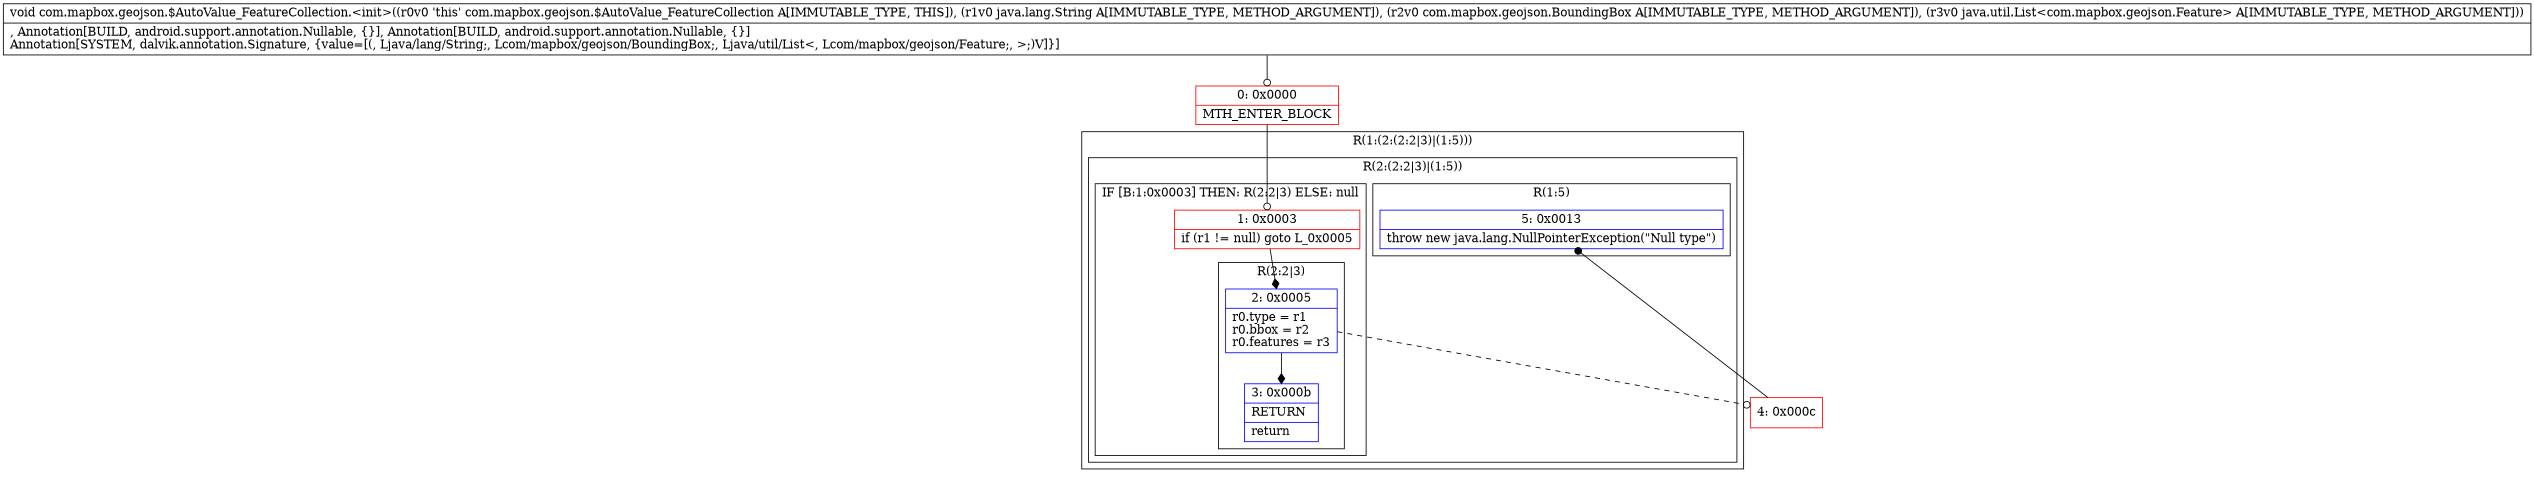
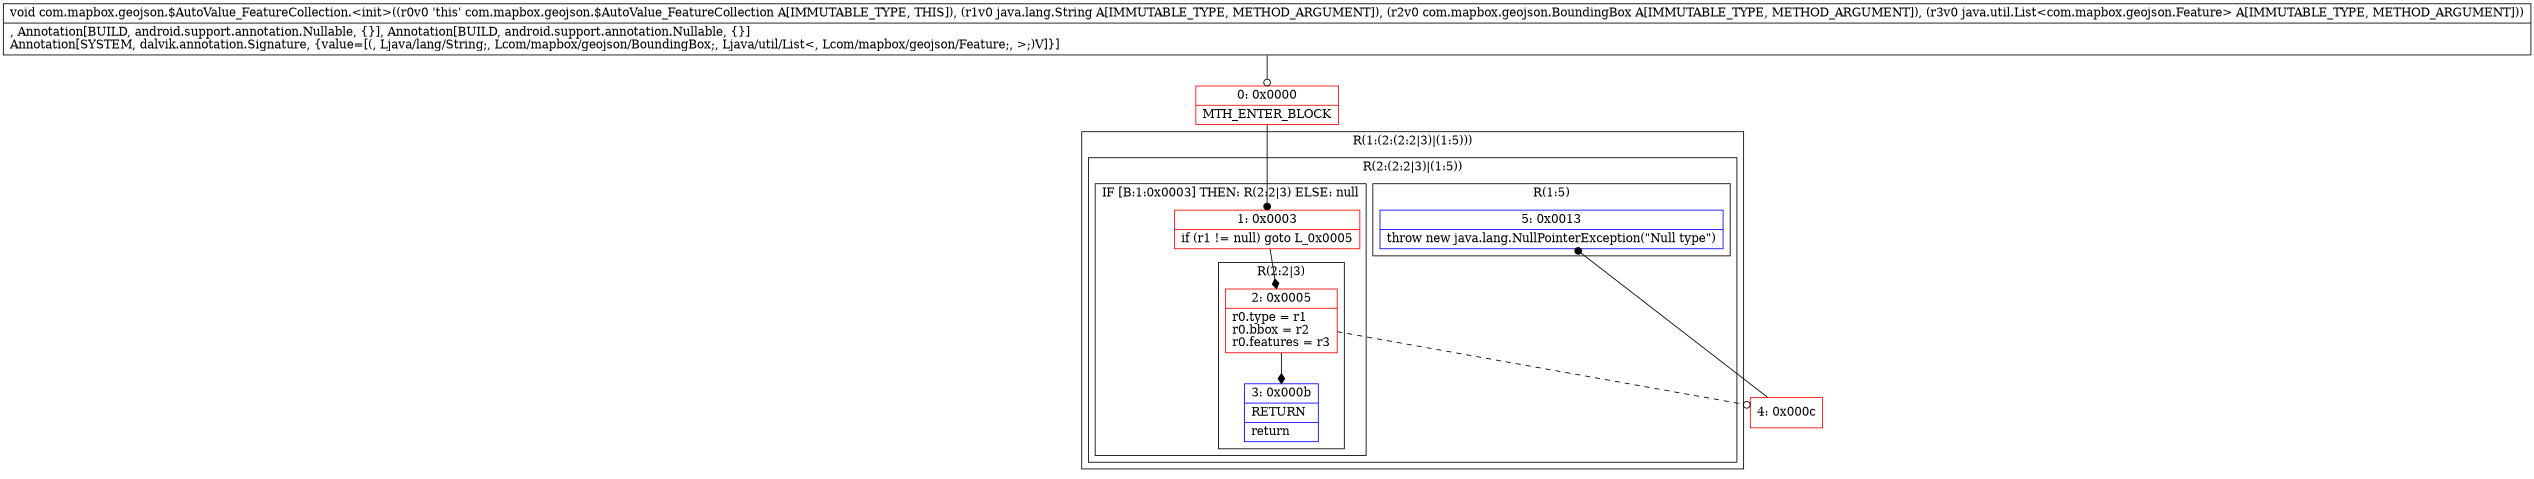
(1267, 164) -> (1267, 164)
(1281, 321) -> (1281, 321)
